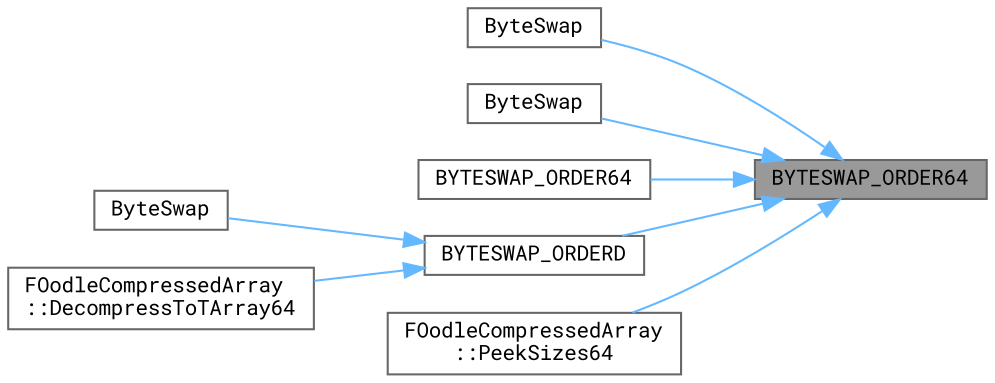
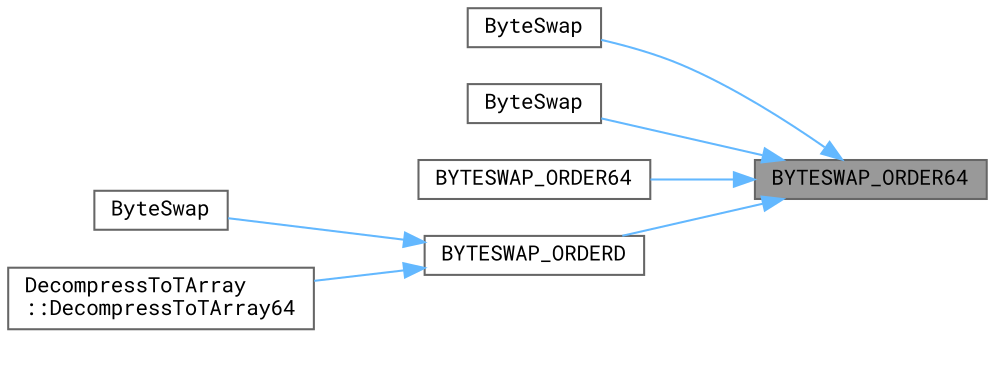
(161, 298) -> (161, 298)
(534, 344) -> none
